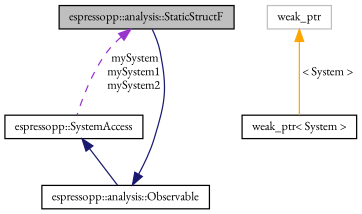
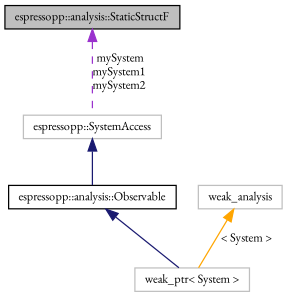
(299, 17) -> (240, 197)
(163, 103) -> (147, 242)
(74, 127) -> (92, 127)
(299, 127) -> (192, 280)
